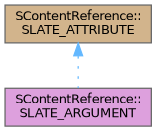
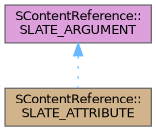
(78, 72) -> (78, 72)
